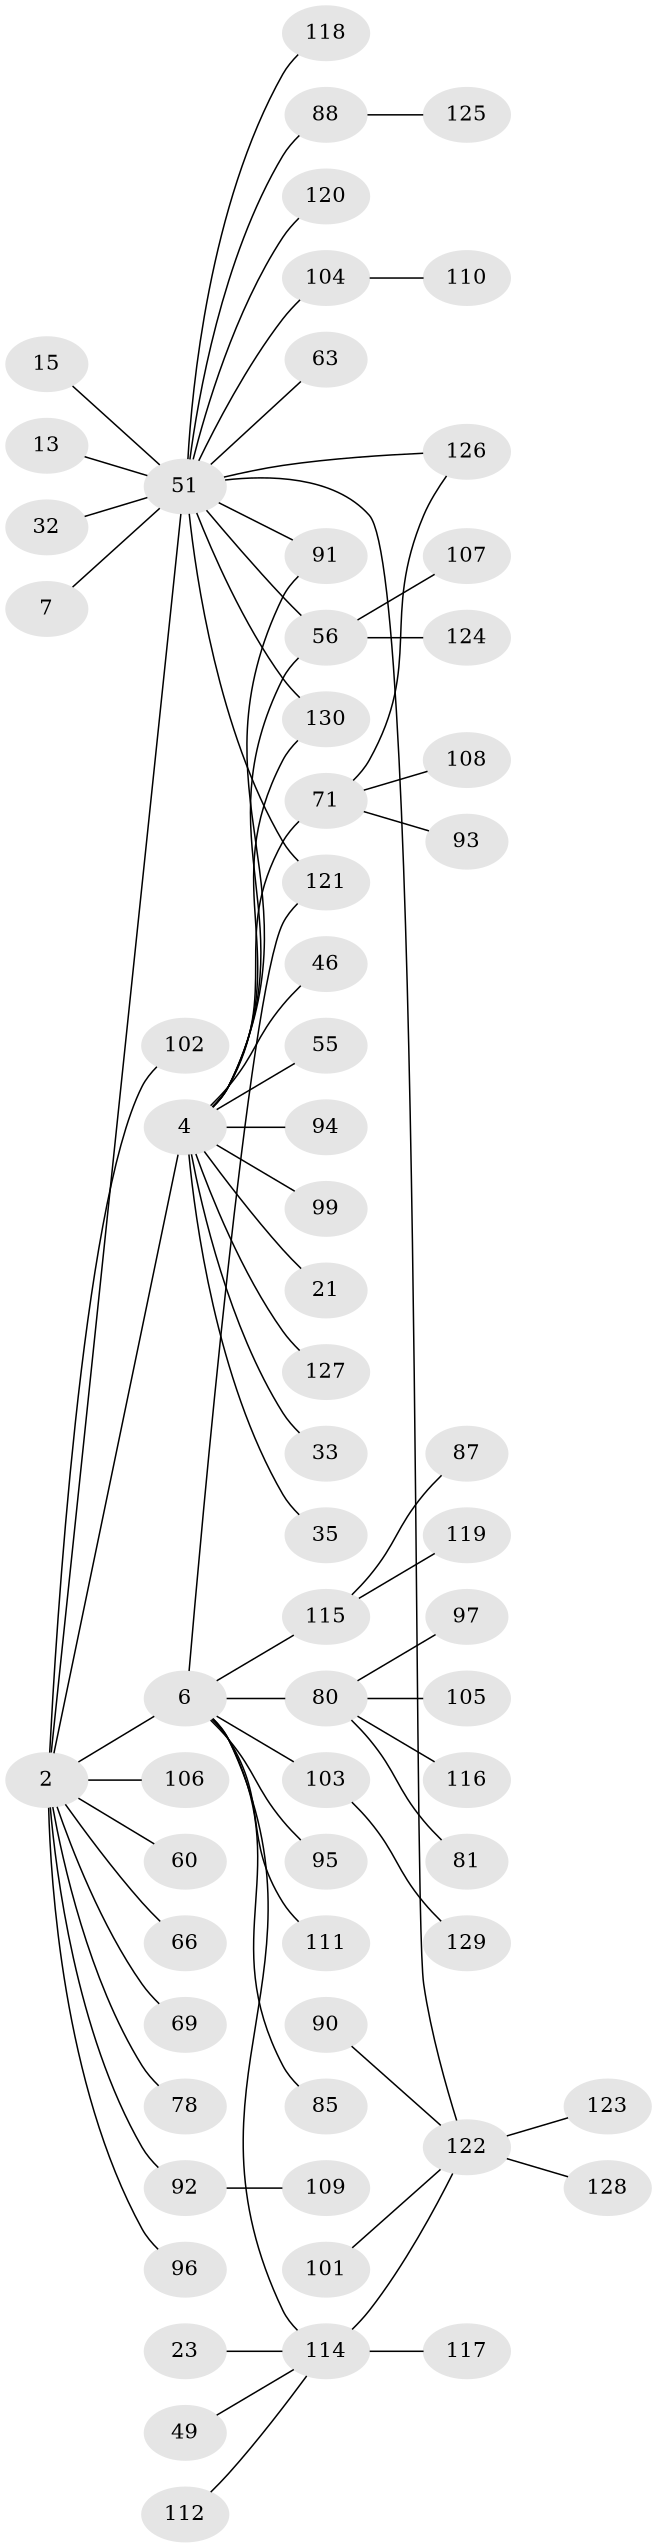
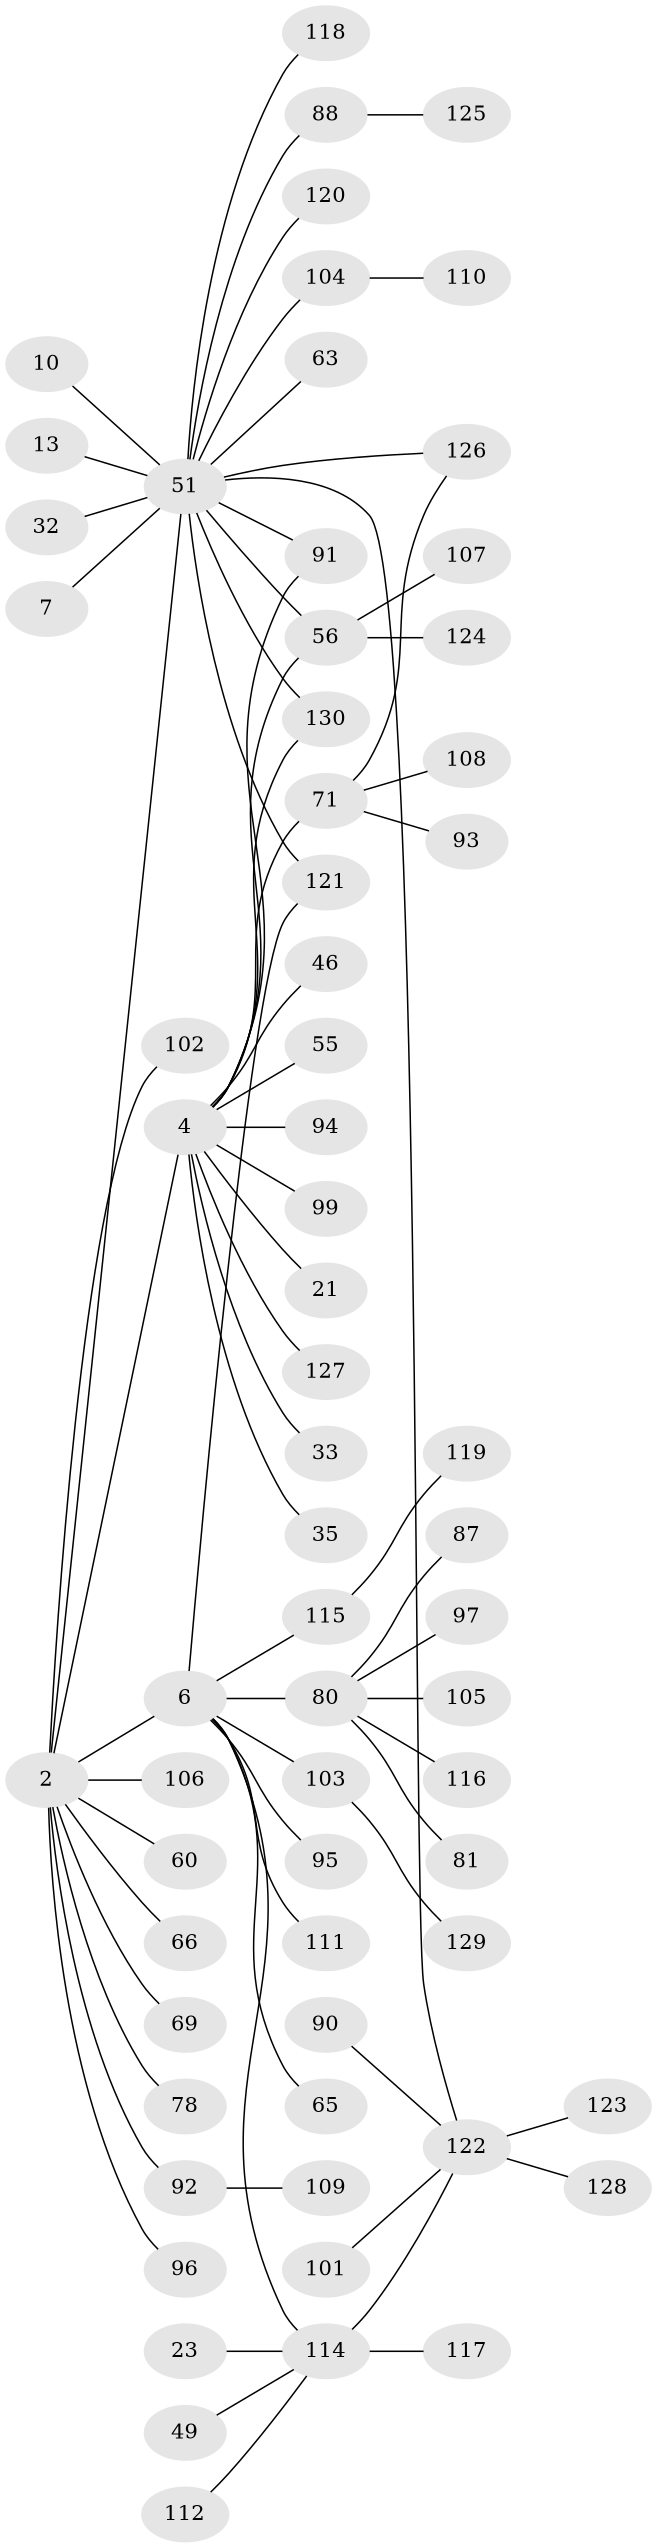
(47, 364) -> (47, 364)
(397, 1535) -> (397, 1617)
(326, 2106) -> (326, 2106)
